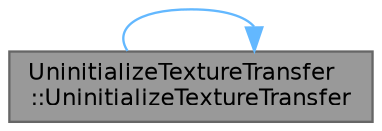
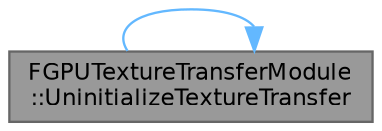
(191, 87) -> (191, 87)
